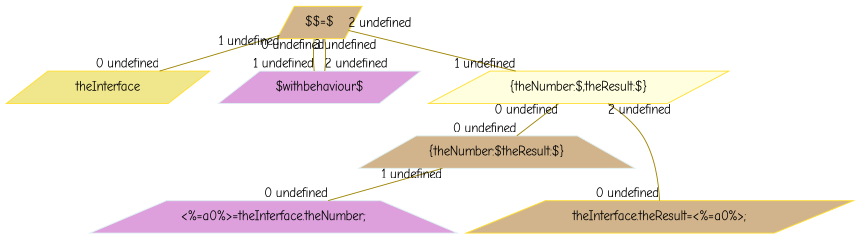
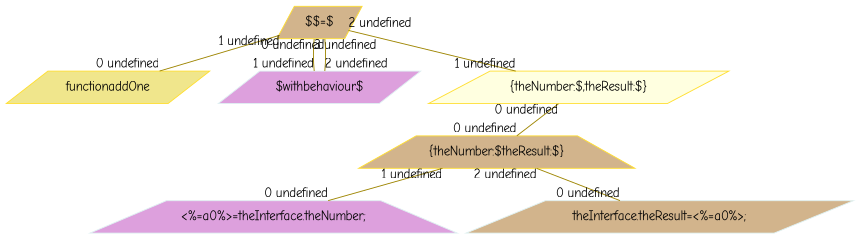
(108, 87) -> (108, 87)
(647, 145) -> (578, 185)
(497, 152) -> (497, 152)
(660, 217) -> (660, 217)
